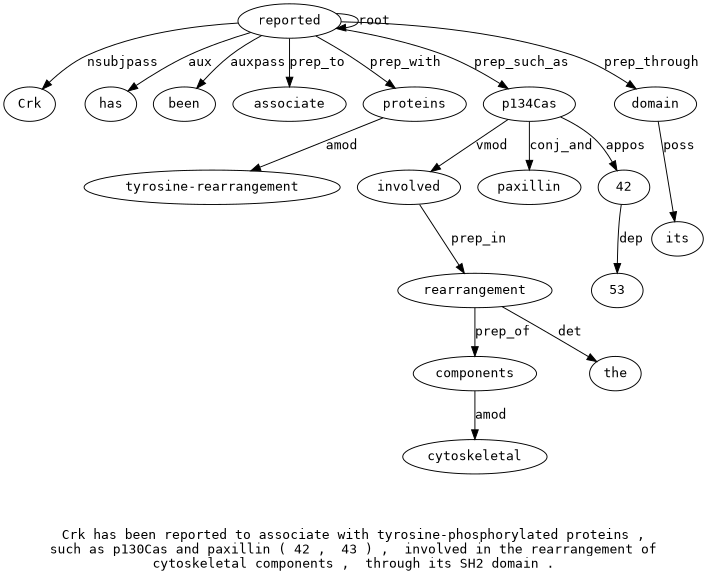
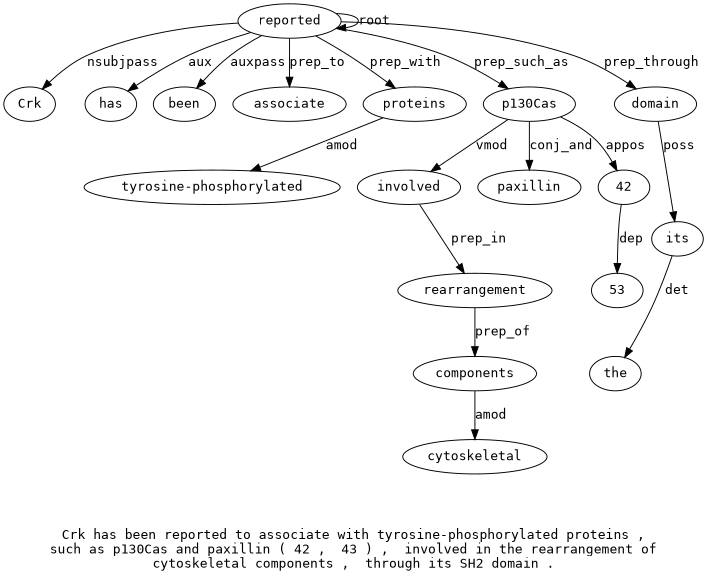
(529, 104) -> (529, 104)
(212, 187) -> (212, 187)
(545, 331) -> (653, 304)
